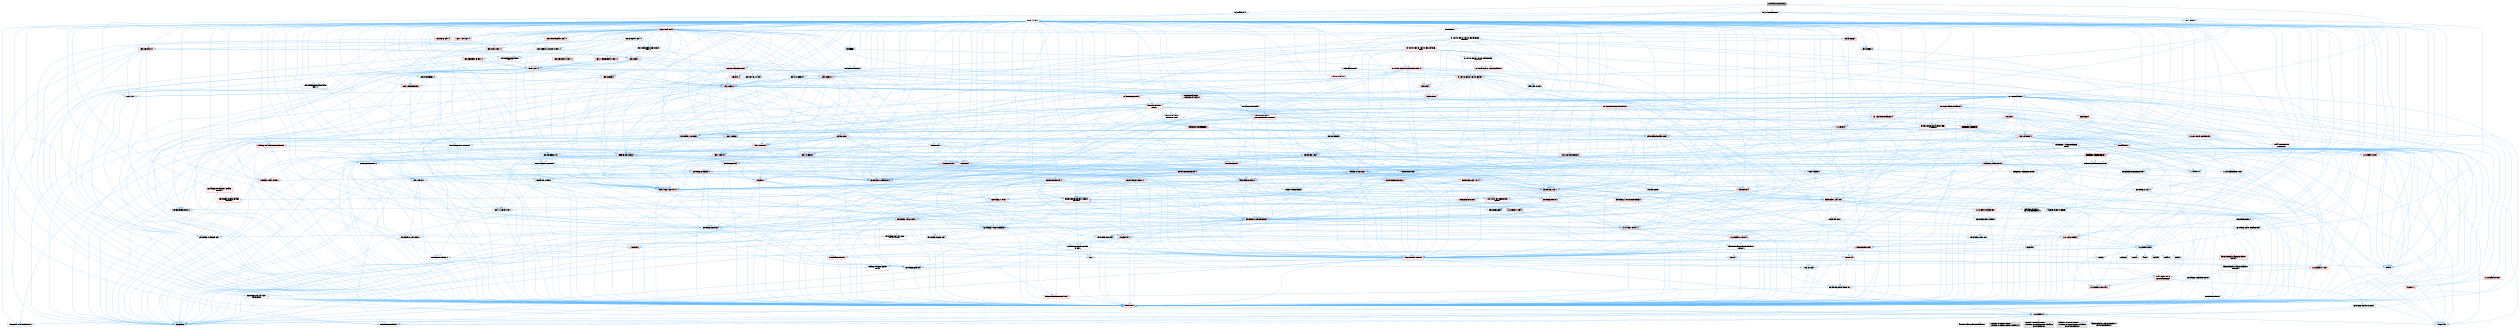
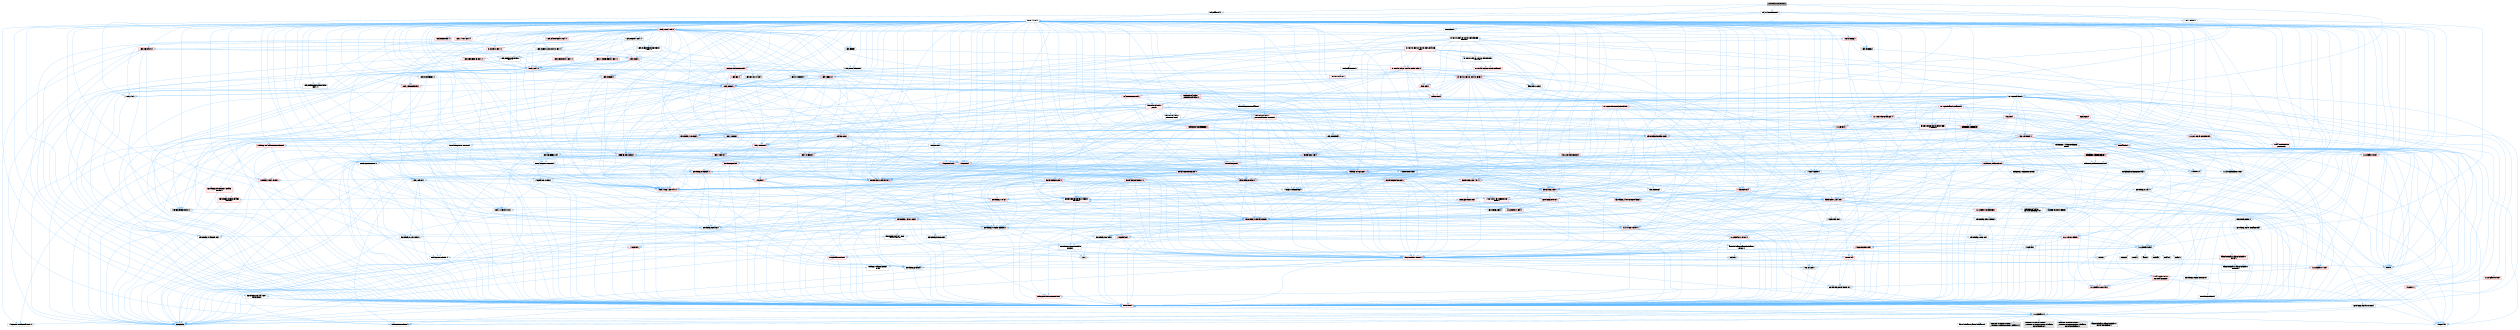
(494, 49) -> (495, 49)
(1250, 107) -> (1248, 107)
